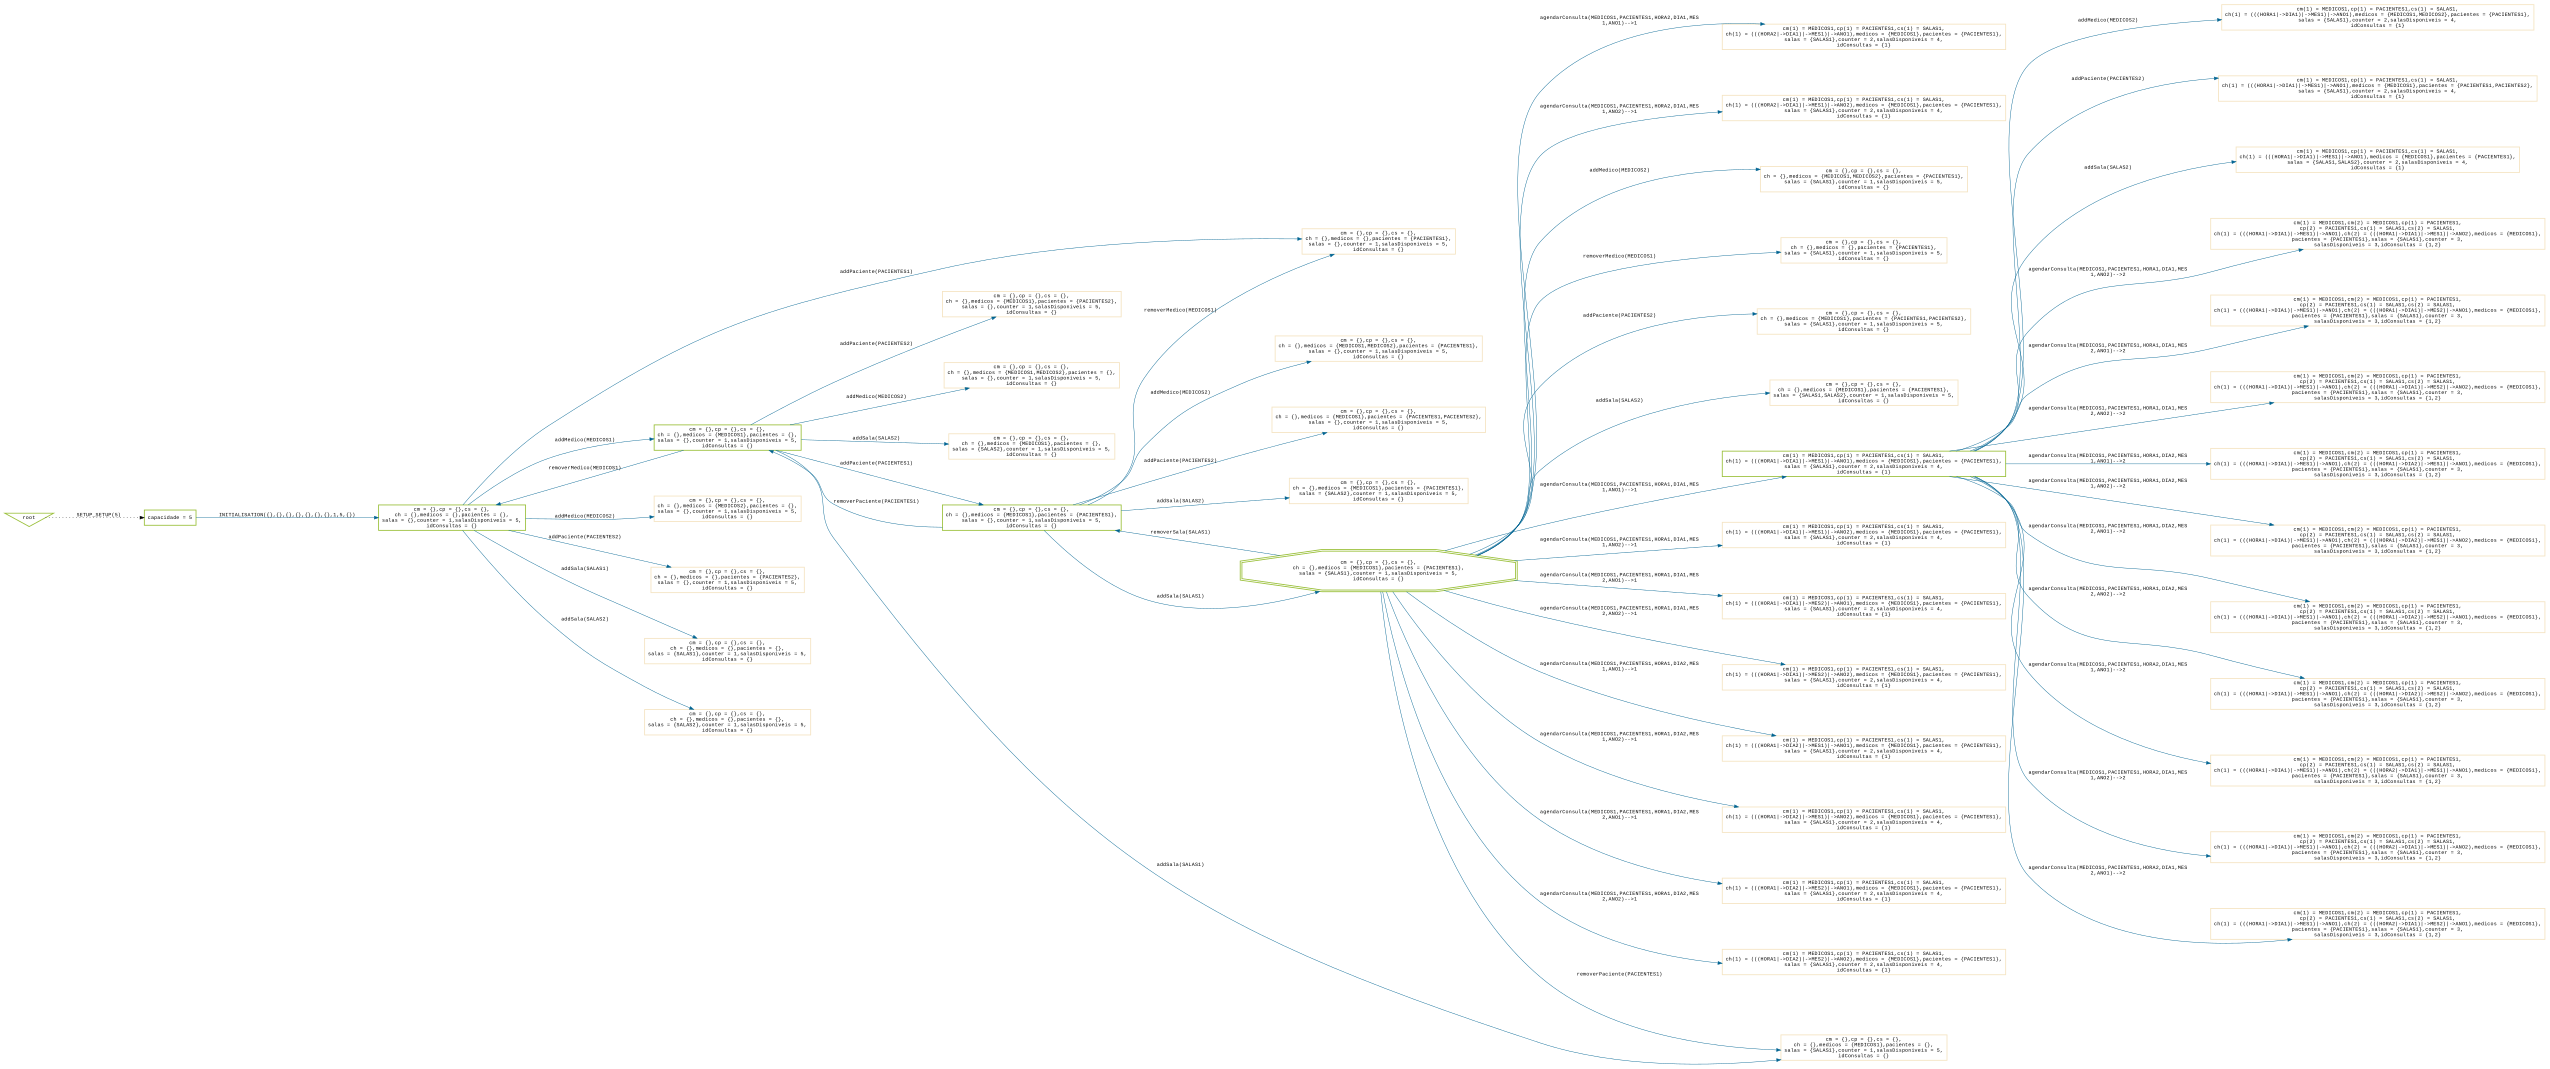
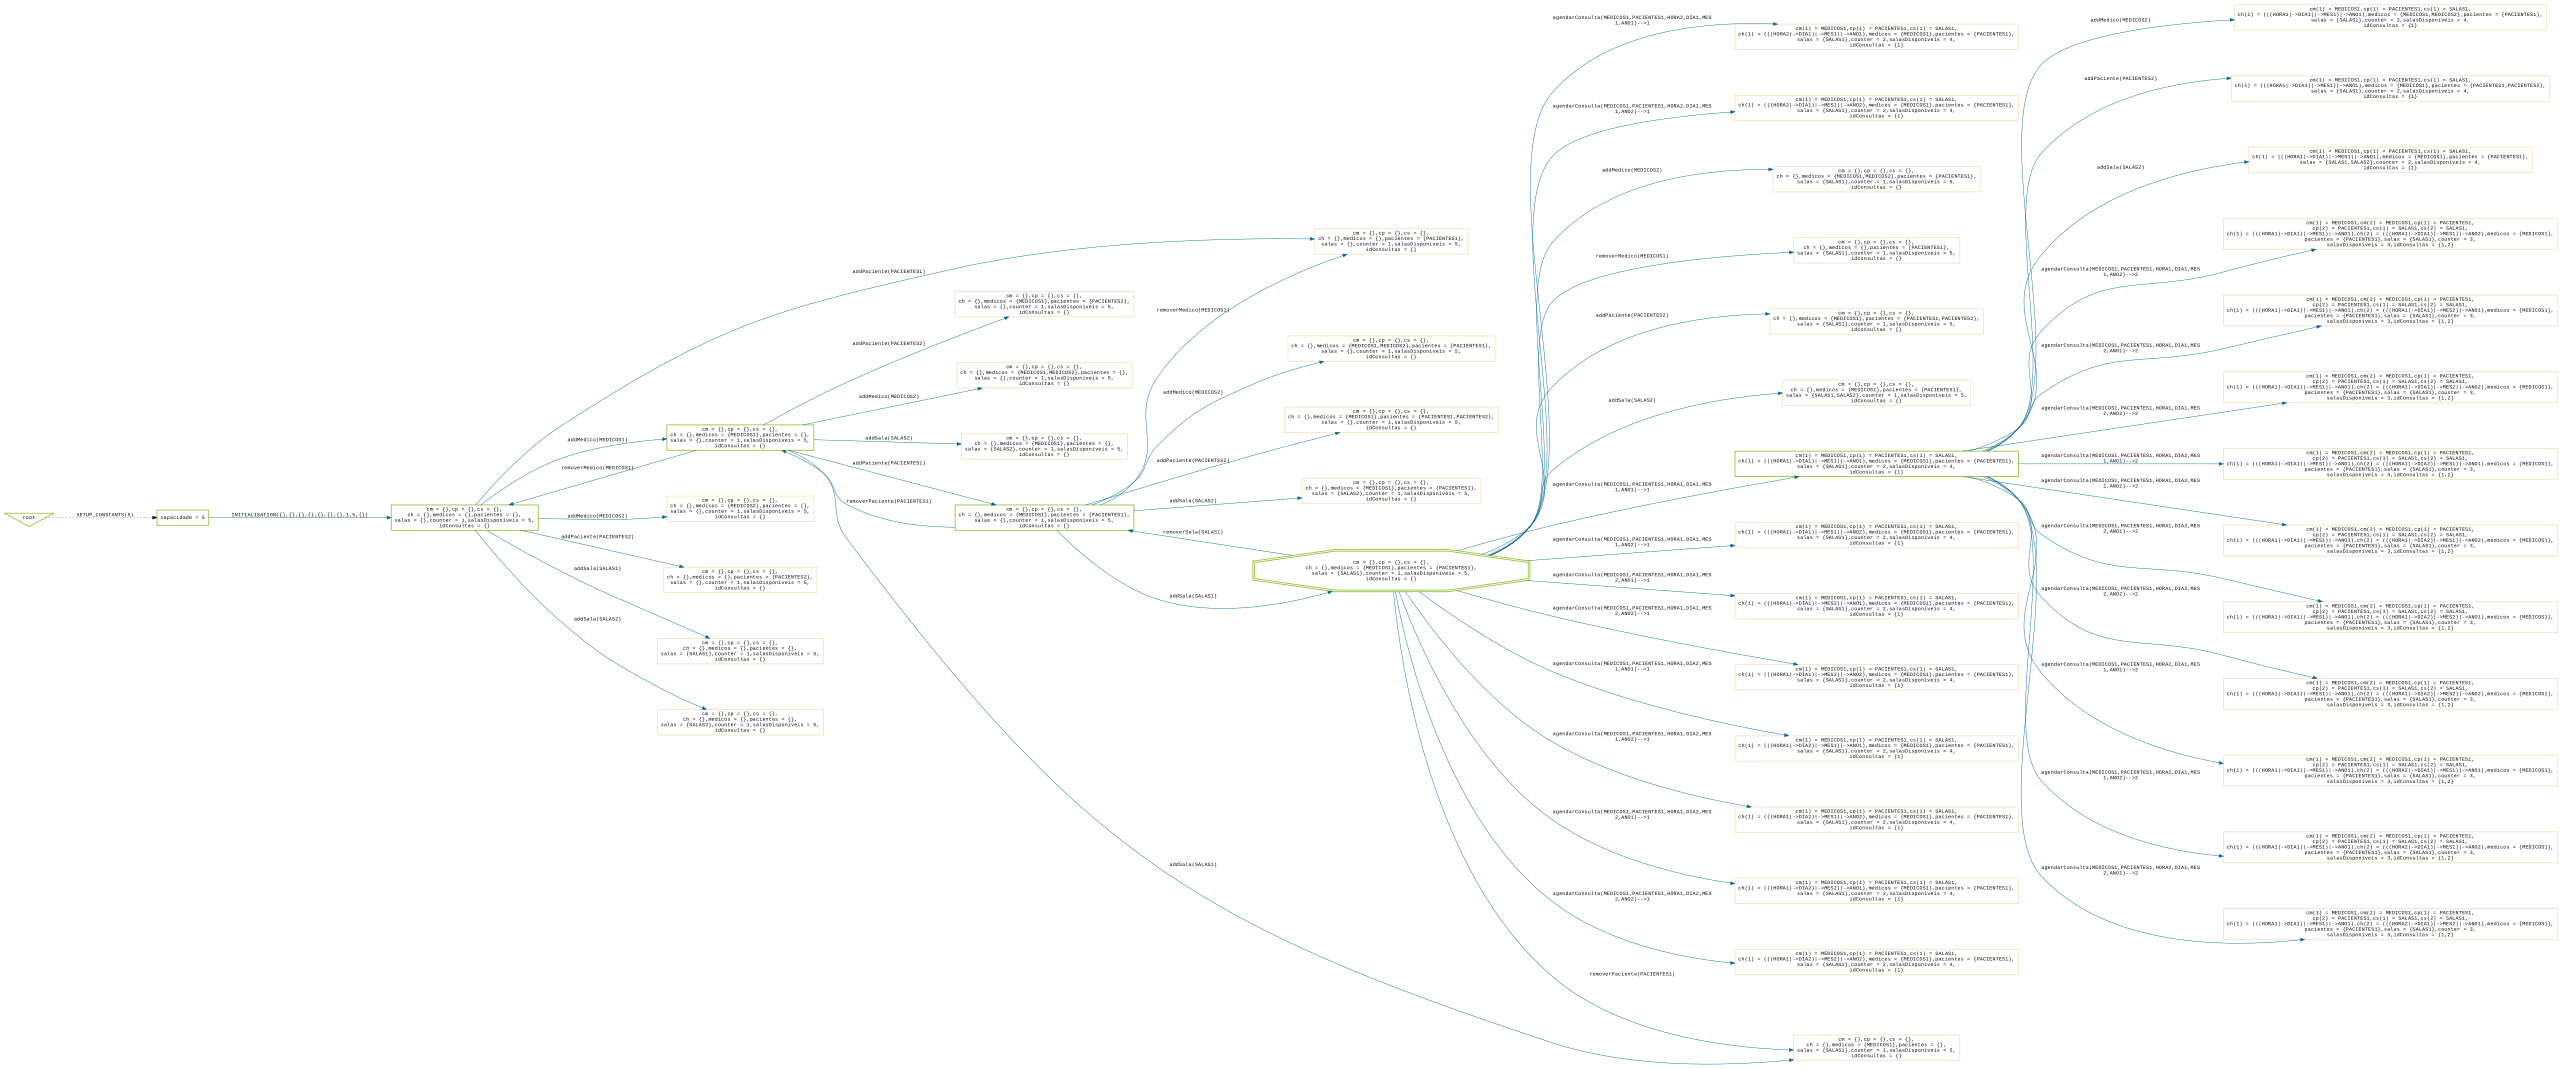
(99, 515) -> (105, 515)
